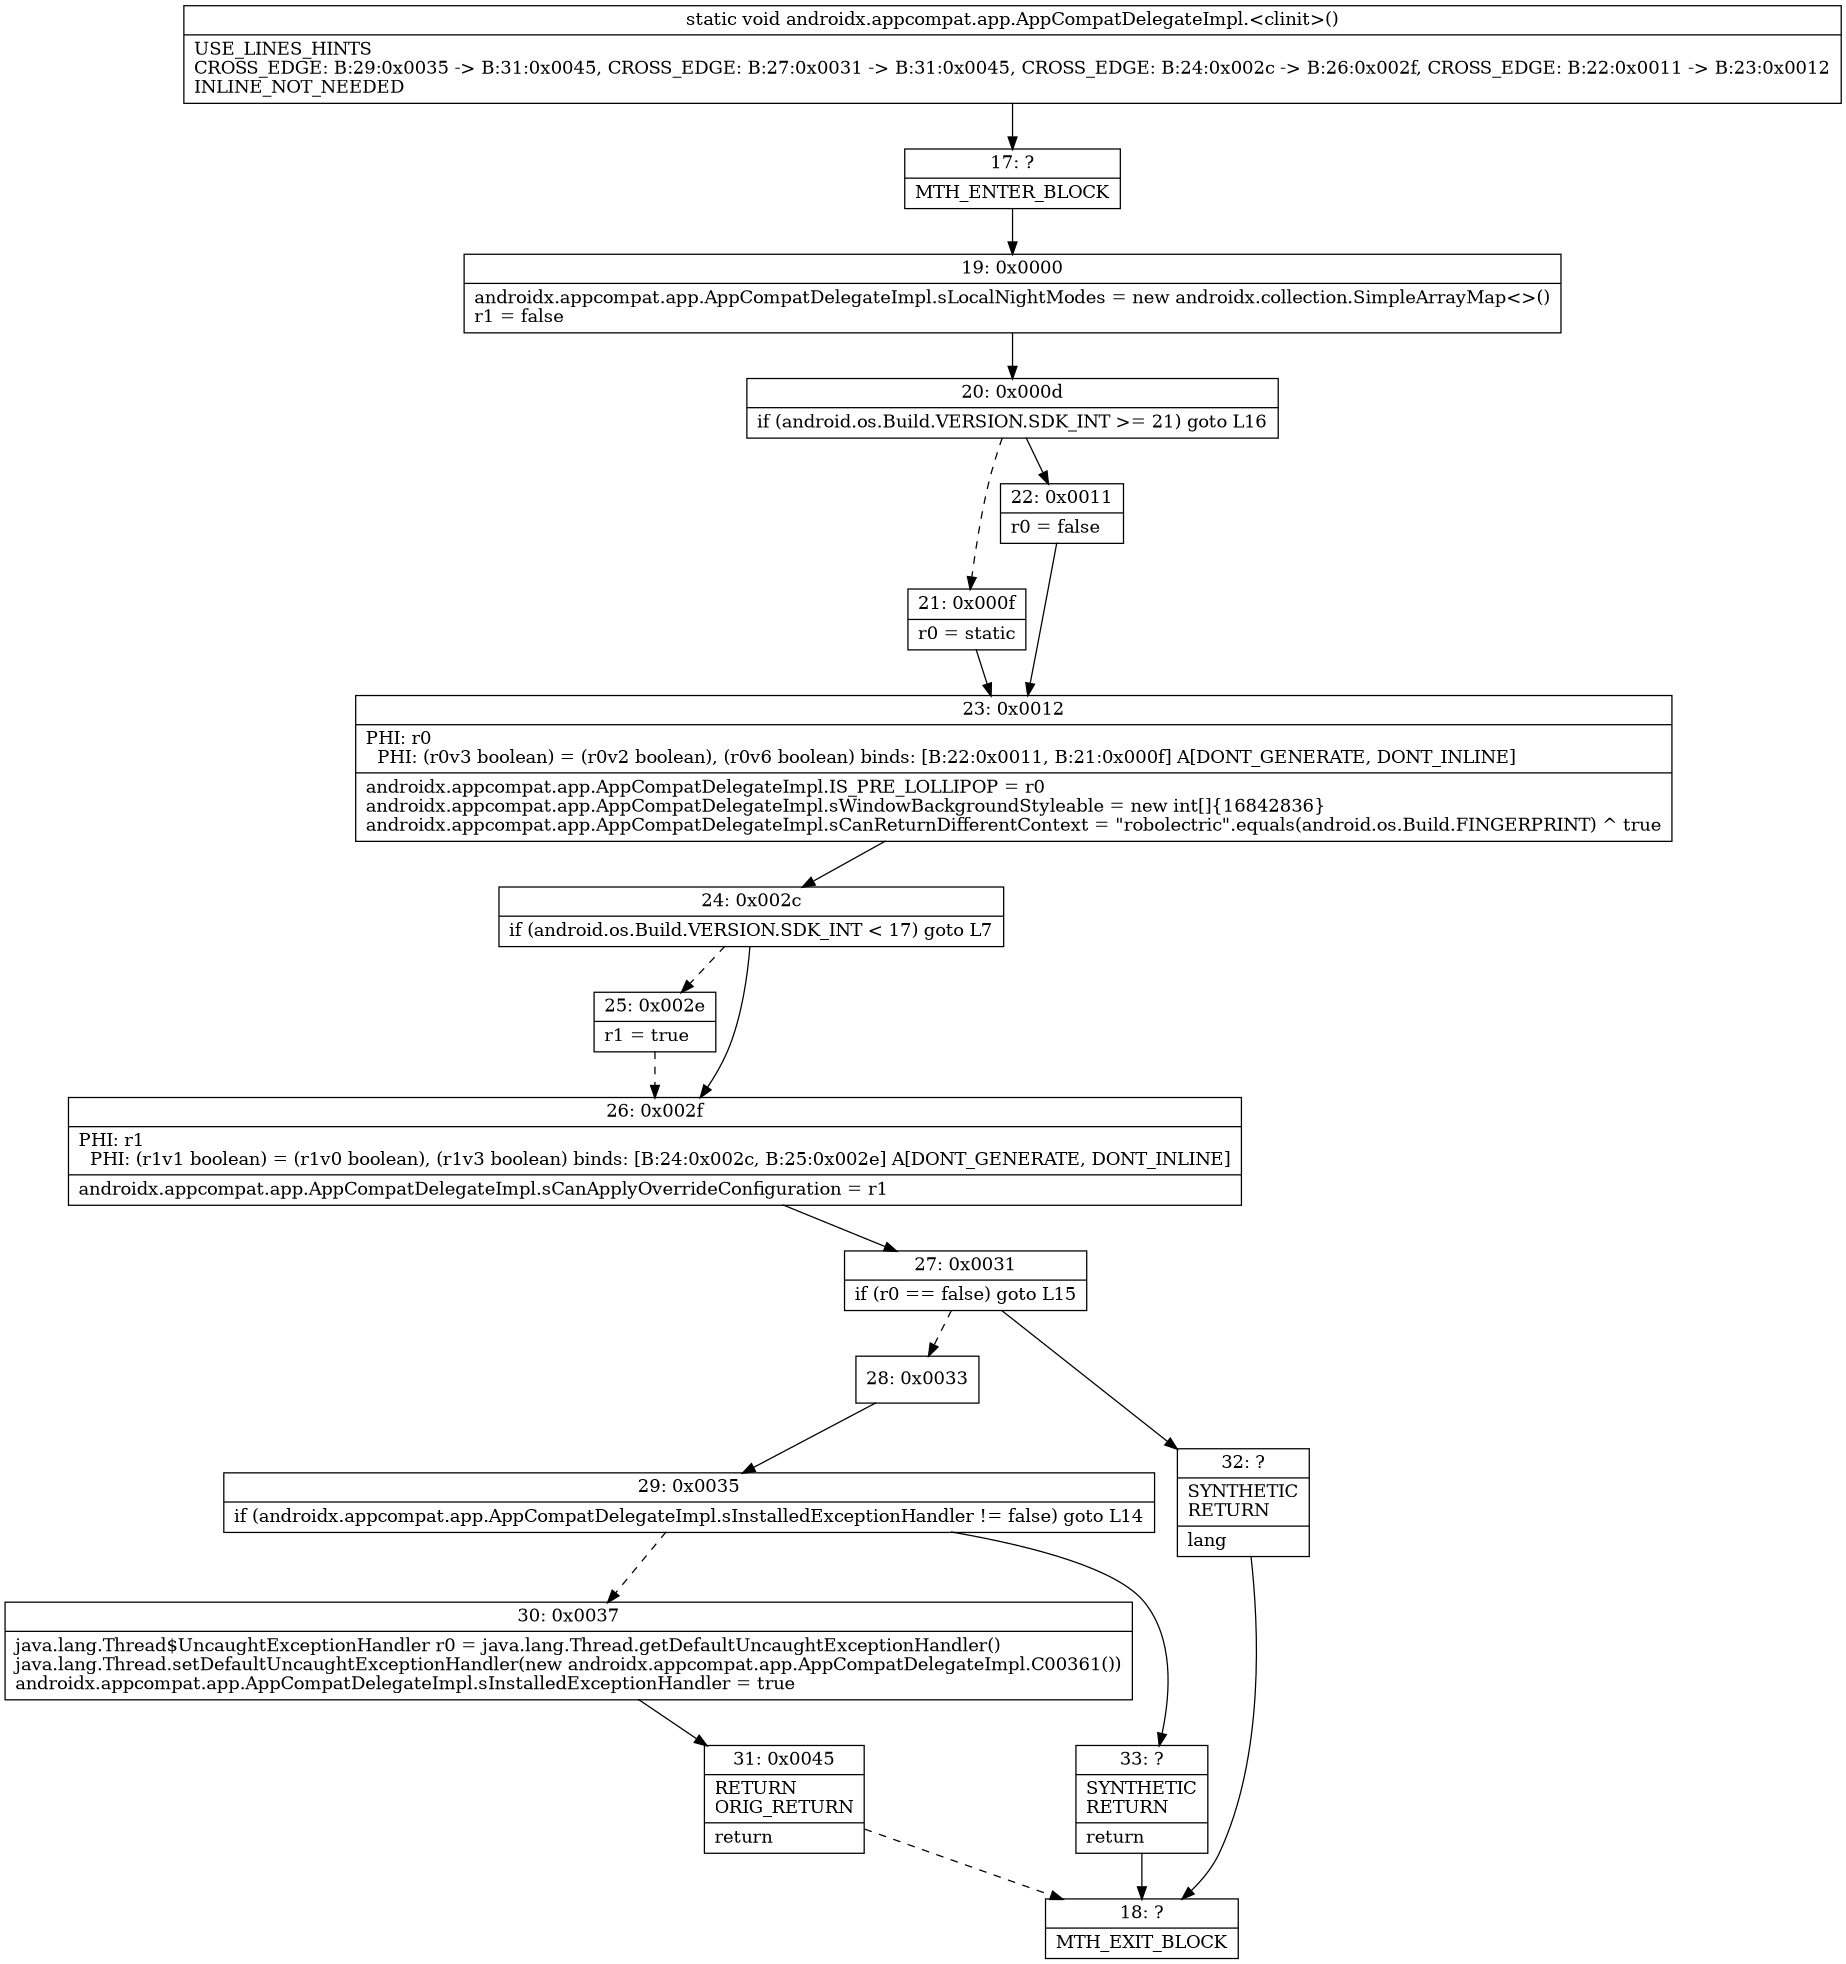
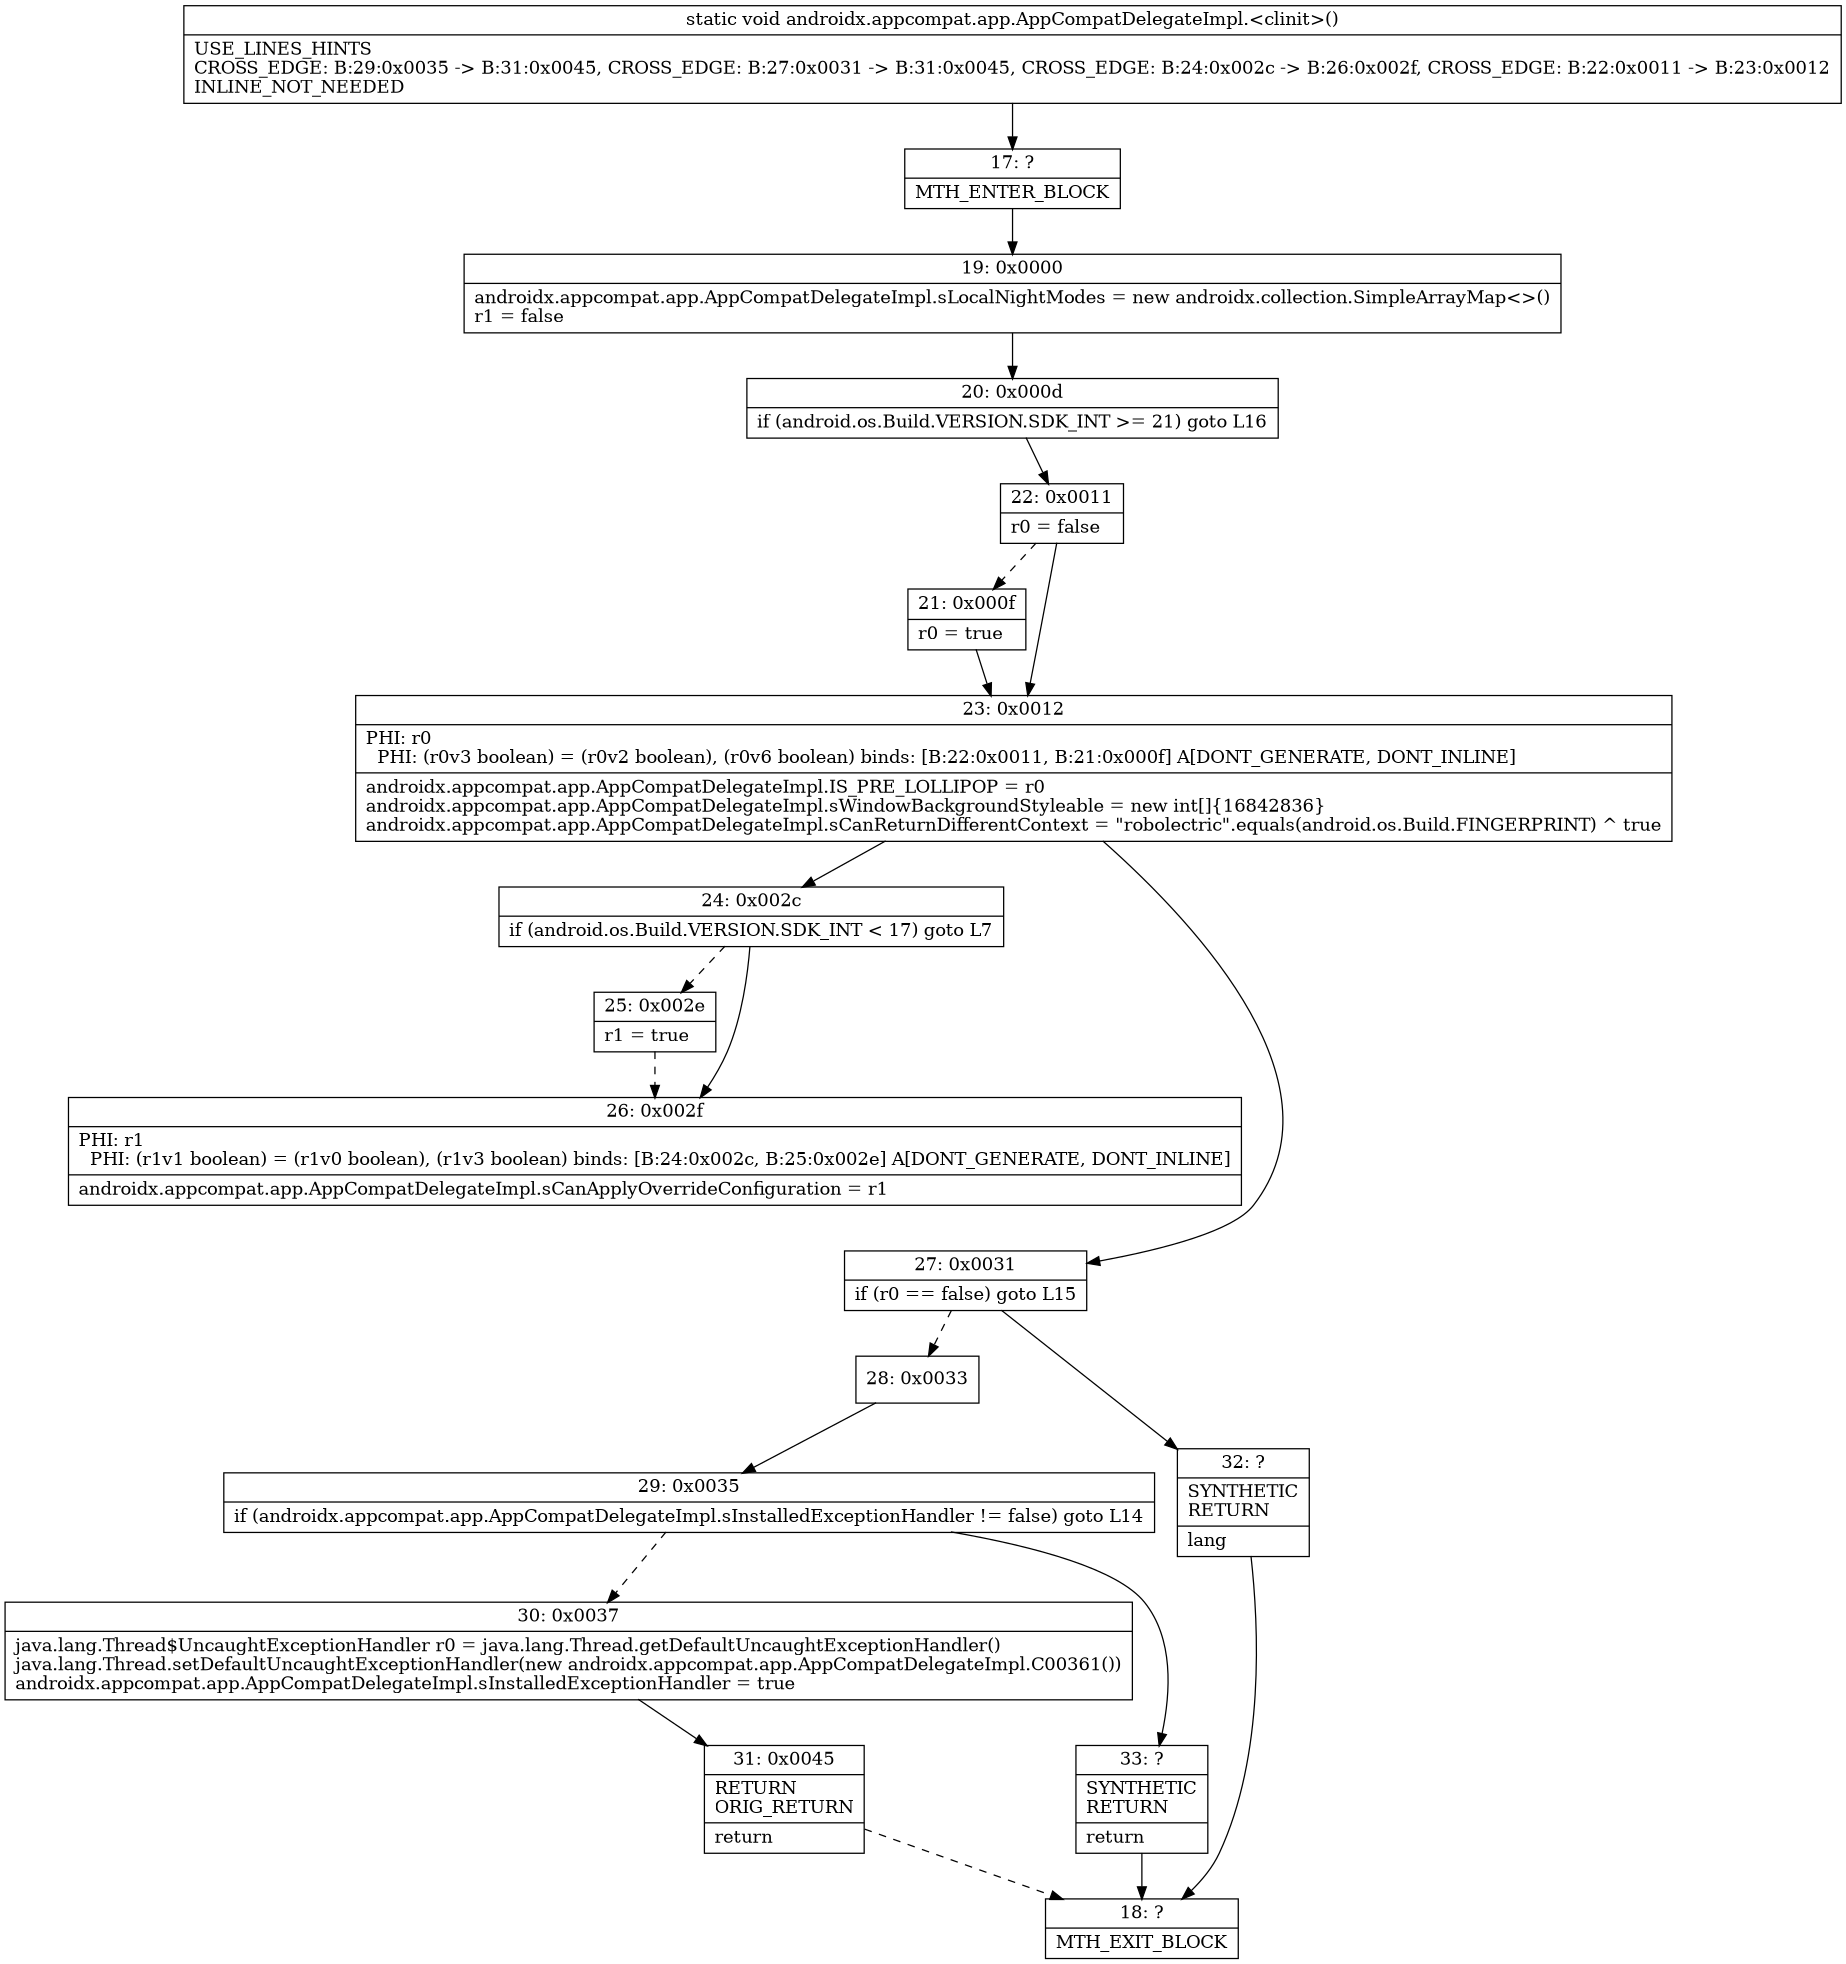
(983, 507) -> (1019, 562)
(967, 634) -> (961, 634)
(834, 1226) -> (1276, 1079)
